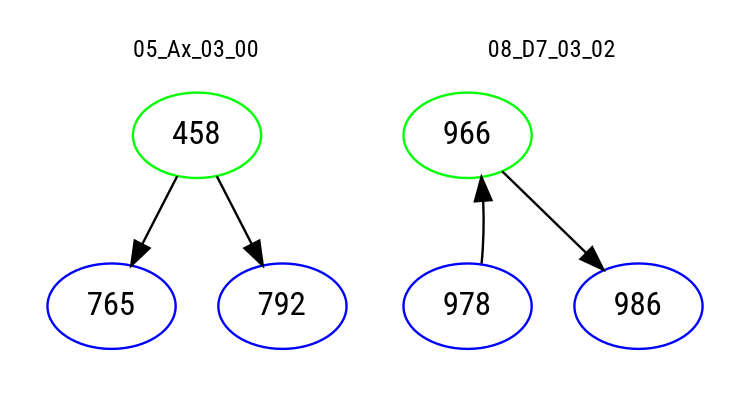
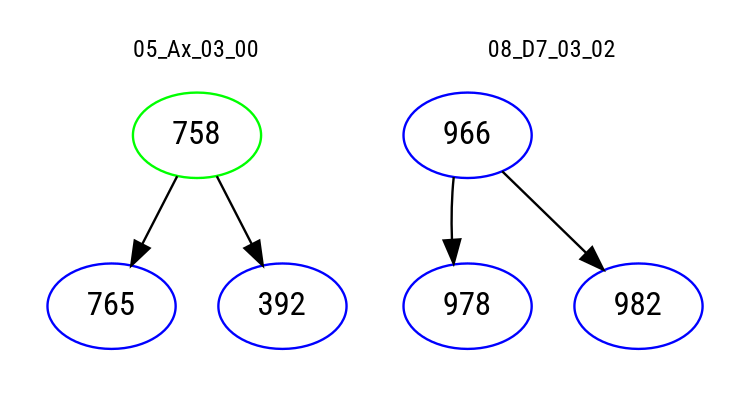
(197, 135) -> (197, 135)
(468, 135) -> (468, 135)
(483, 232) -> (452, 208)
(282, 306) -> (282, 306)
(639, 306) -> (639, 306)
